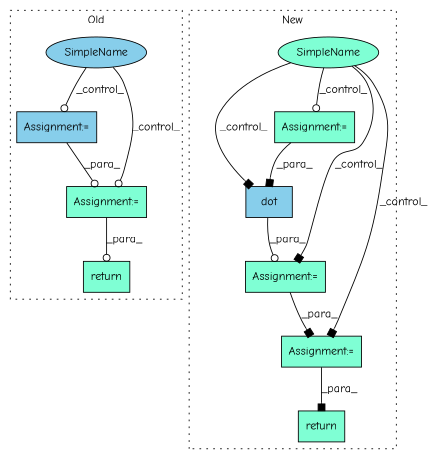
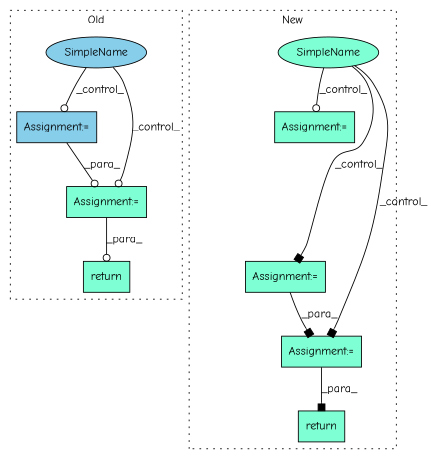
(269, 202) -> none
